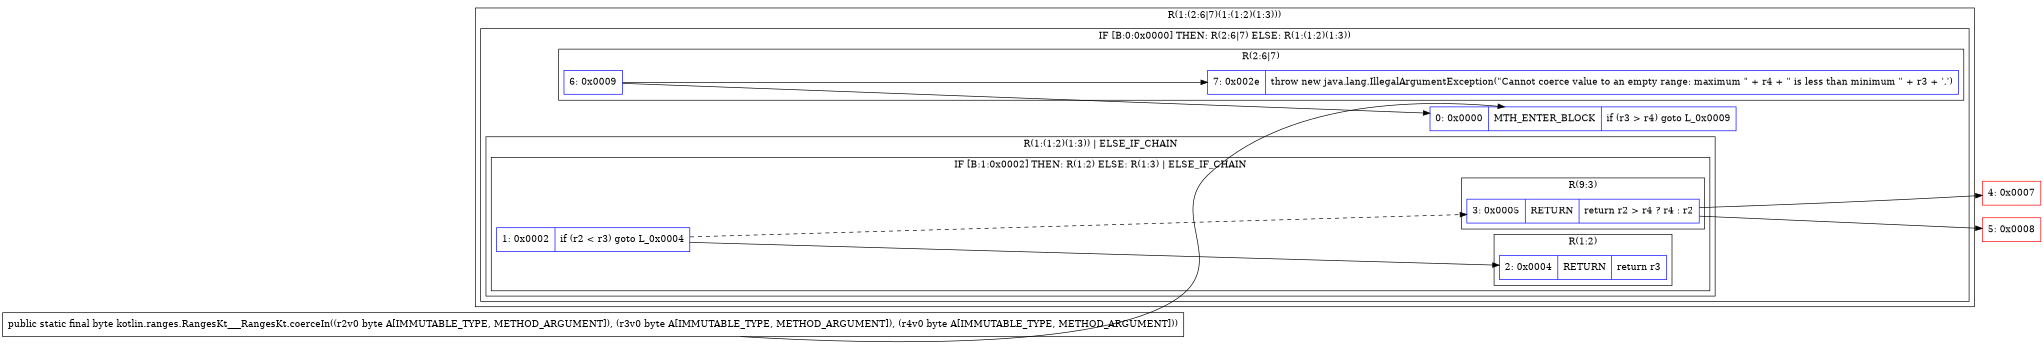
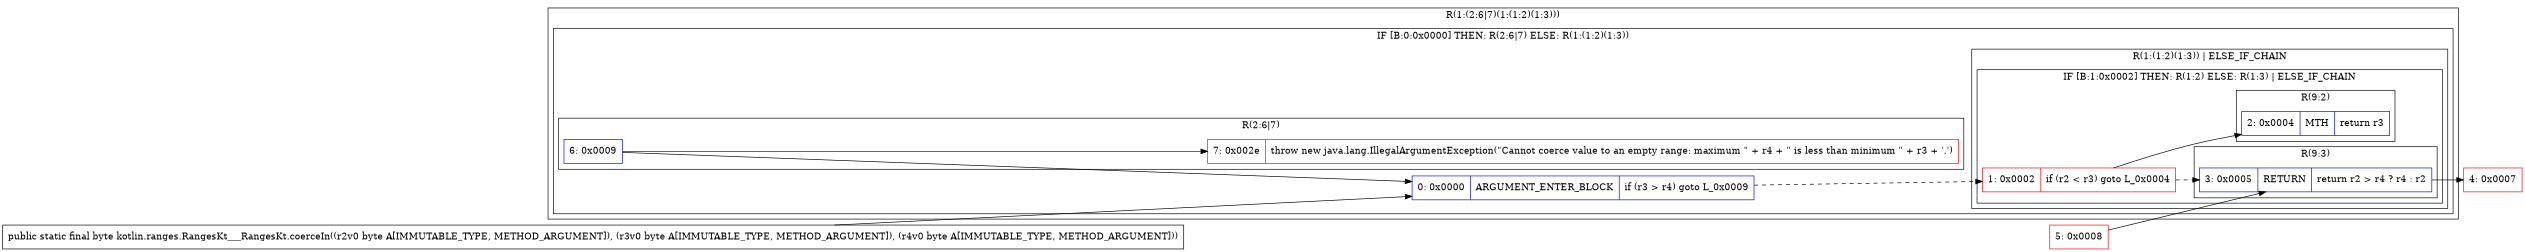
(1583, 82) -> (1583, 151)
(1545, 119) -> (1545, 188)
none -> (1865, 183)
(1837, 222) -> (2184, 212)
(593, 240) -> (2079, 180)
(1583, 242) -> (2316, 98)
(1585, 267) -> (2317, 123)
